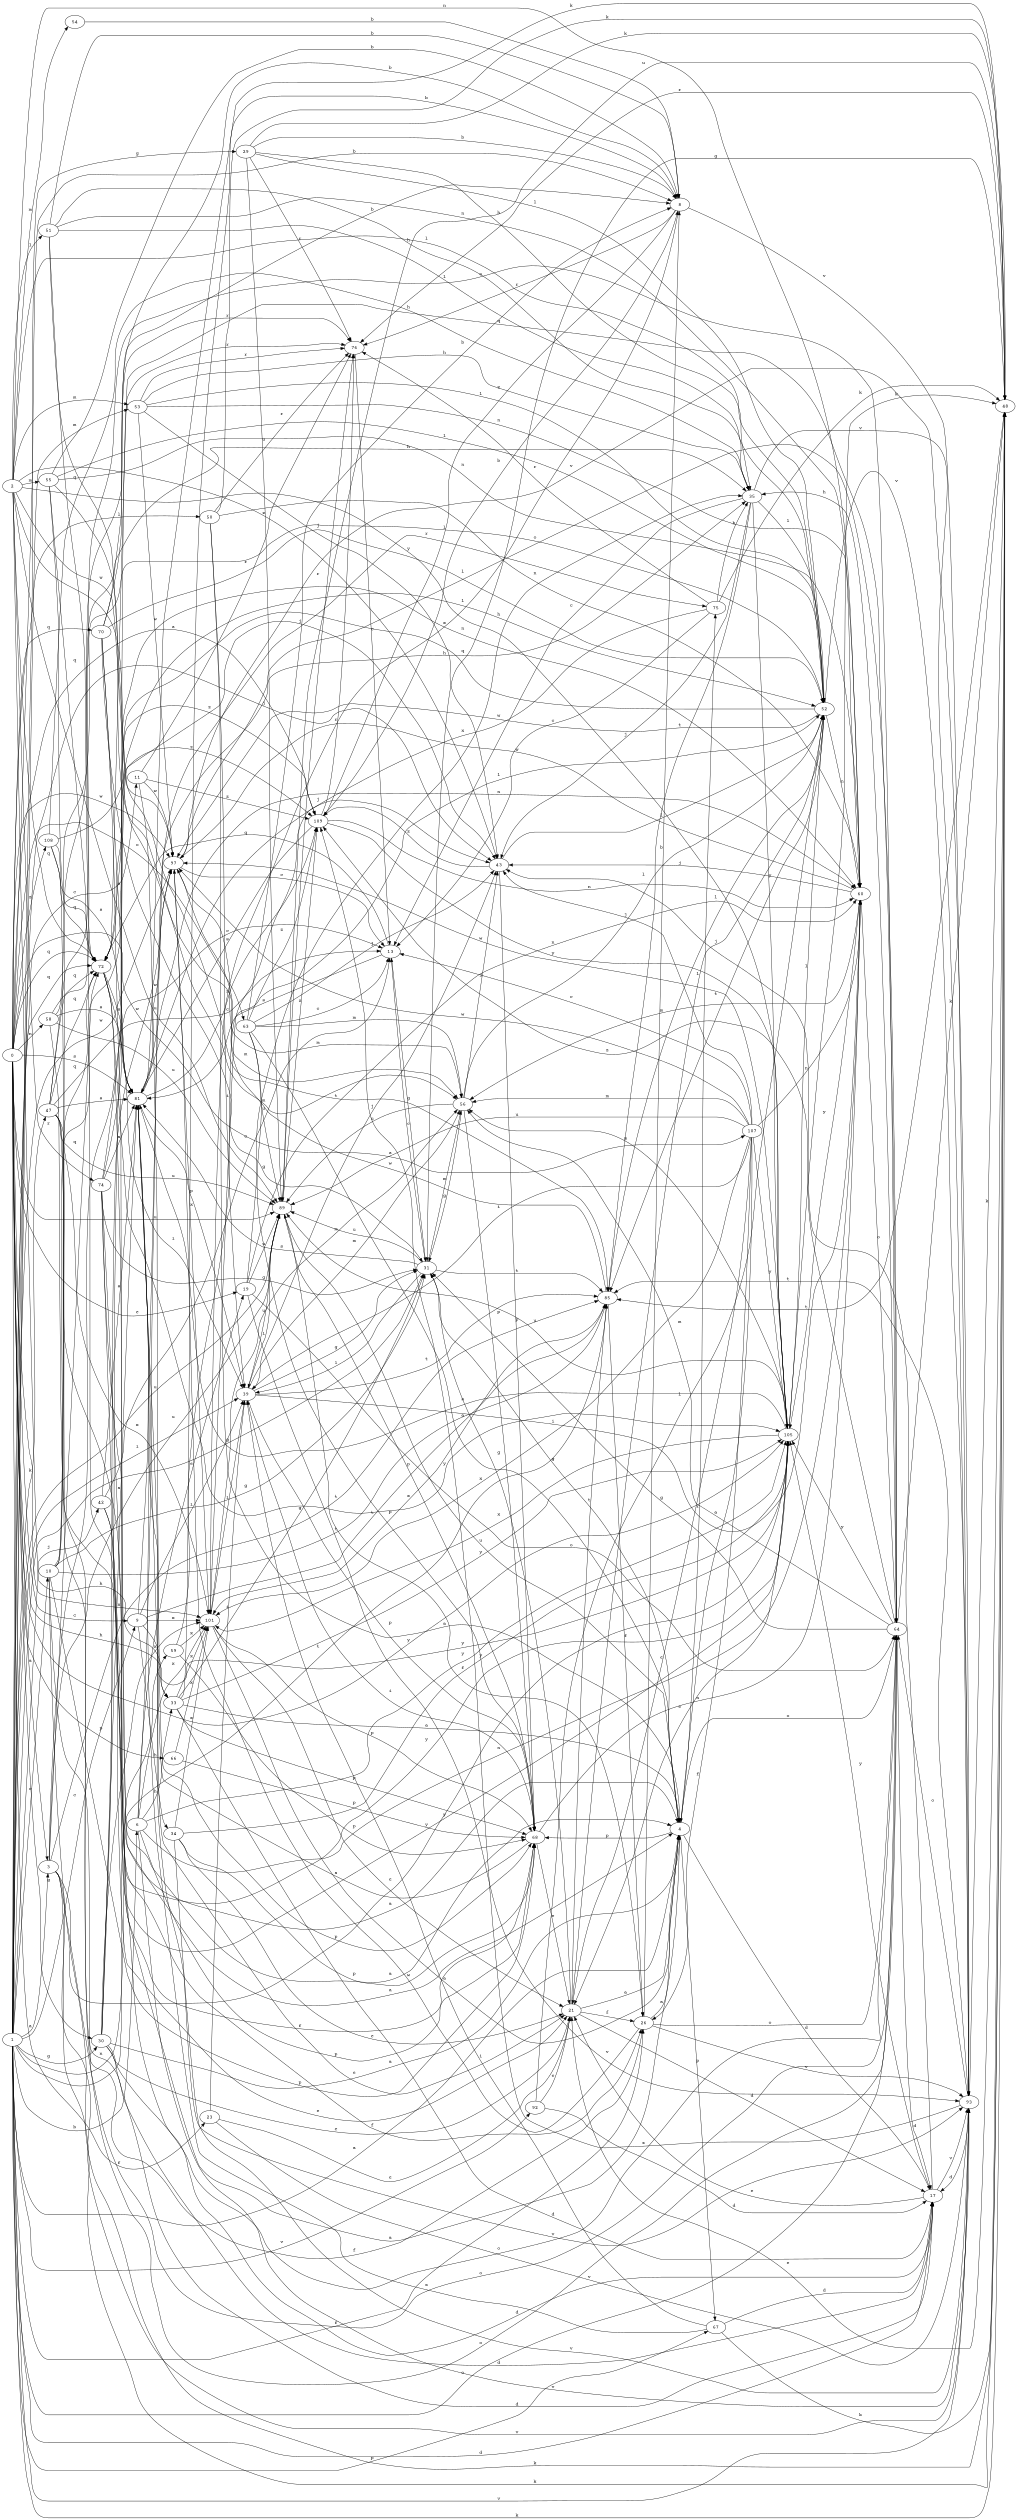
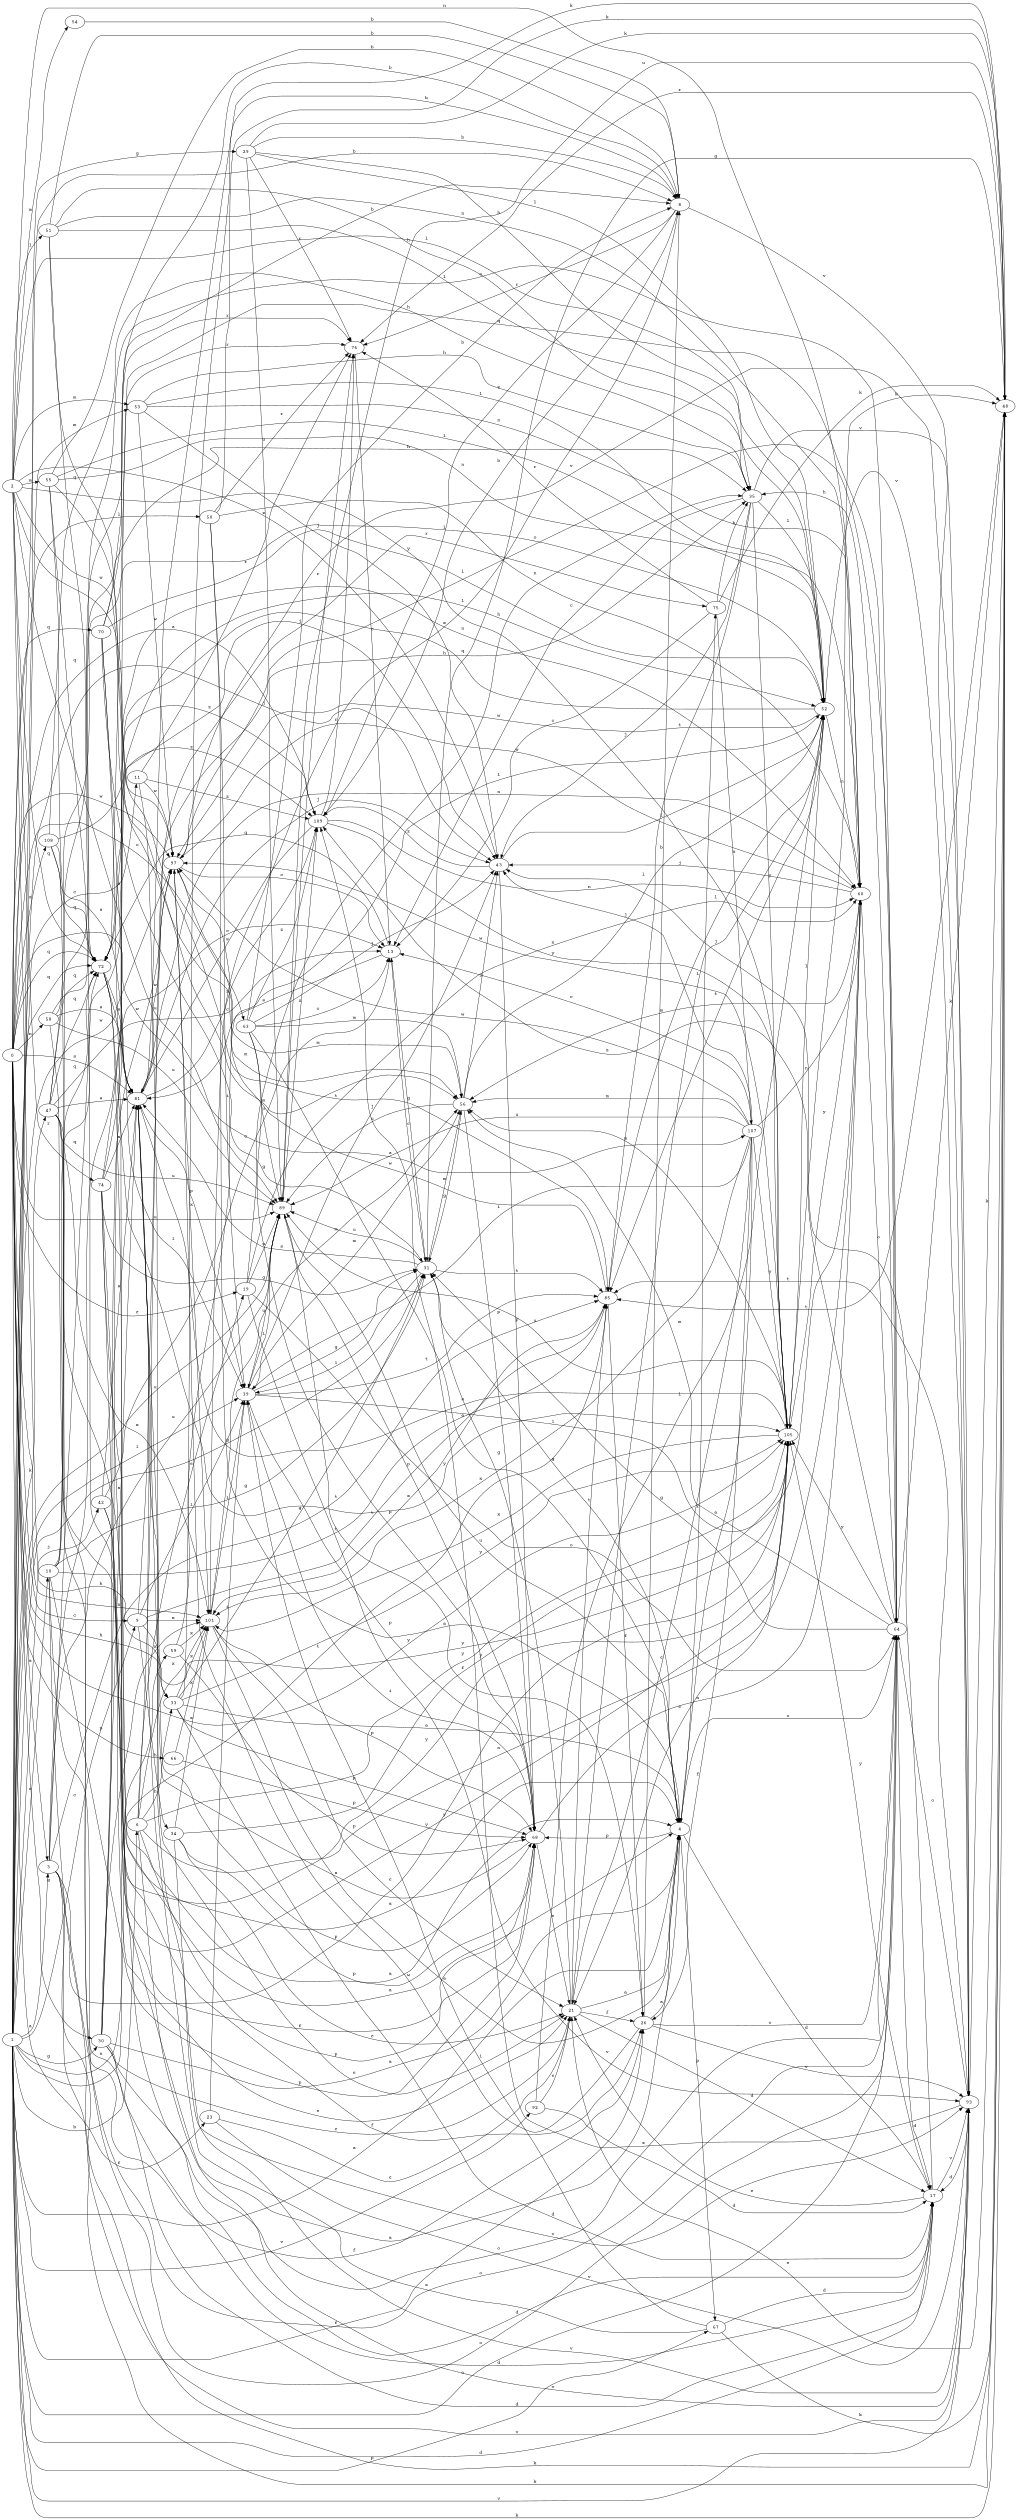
(233, 359) -> none
(264, 952) -> (734, 867)
